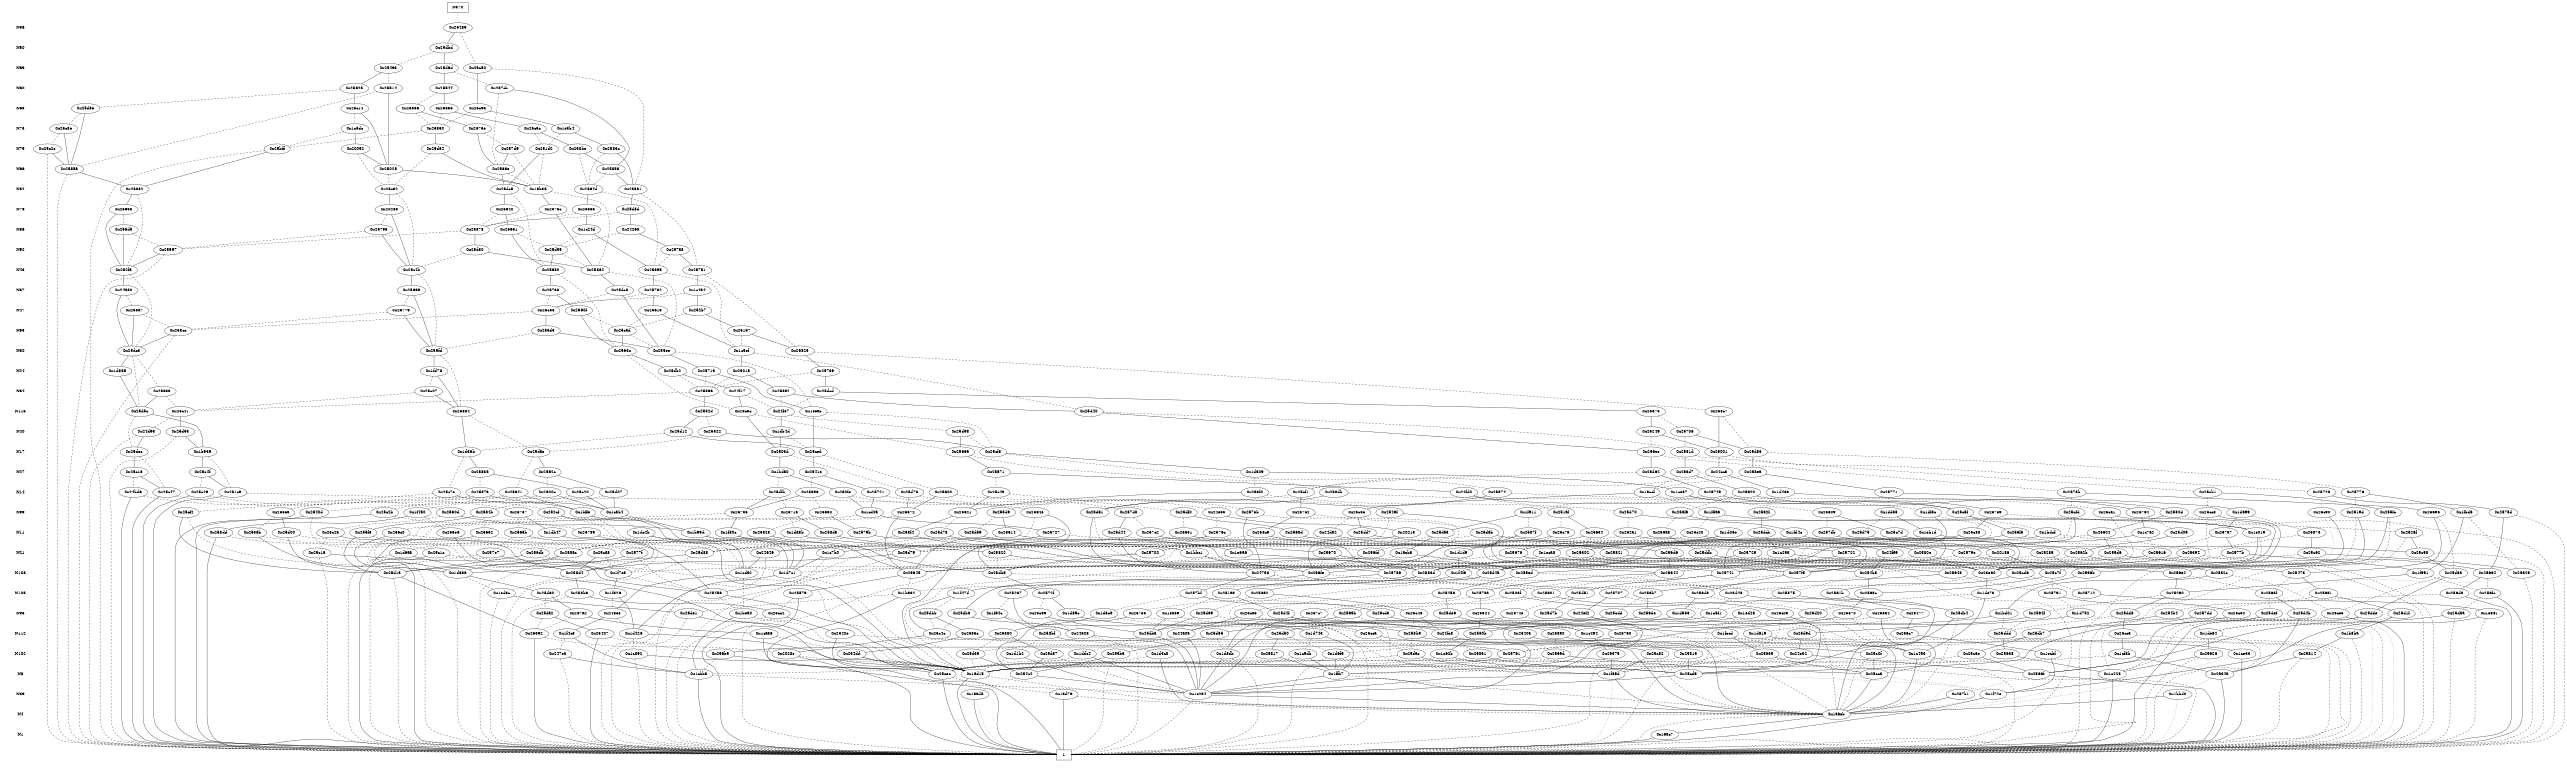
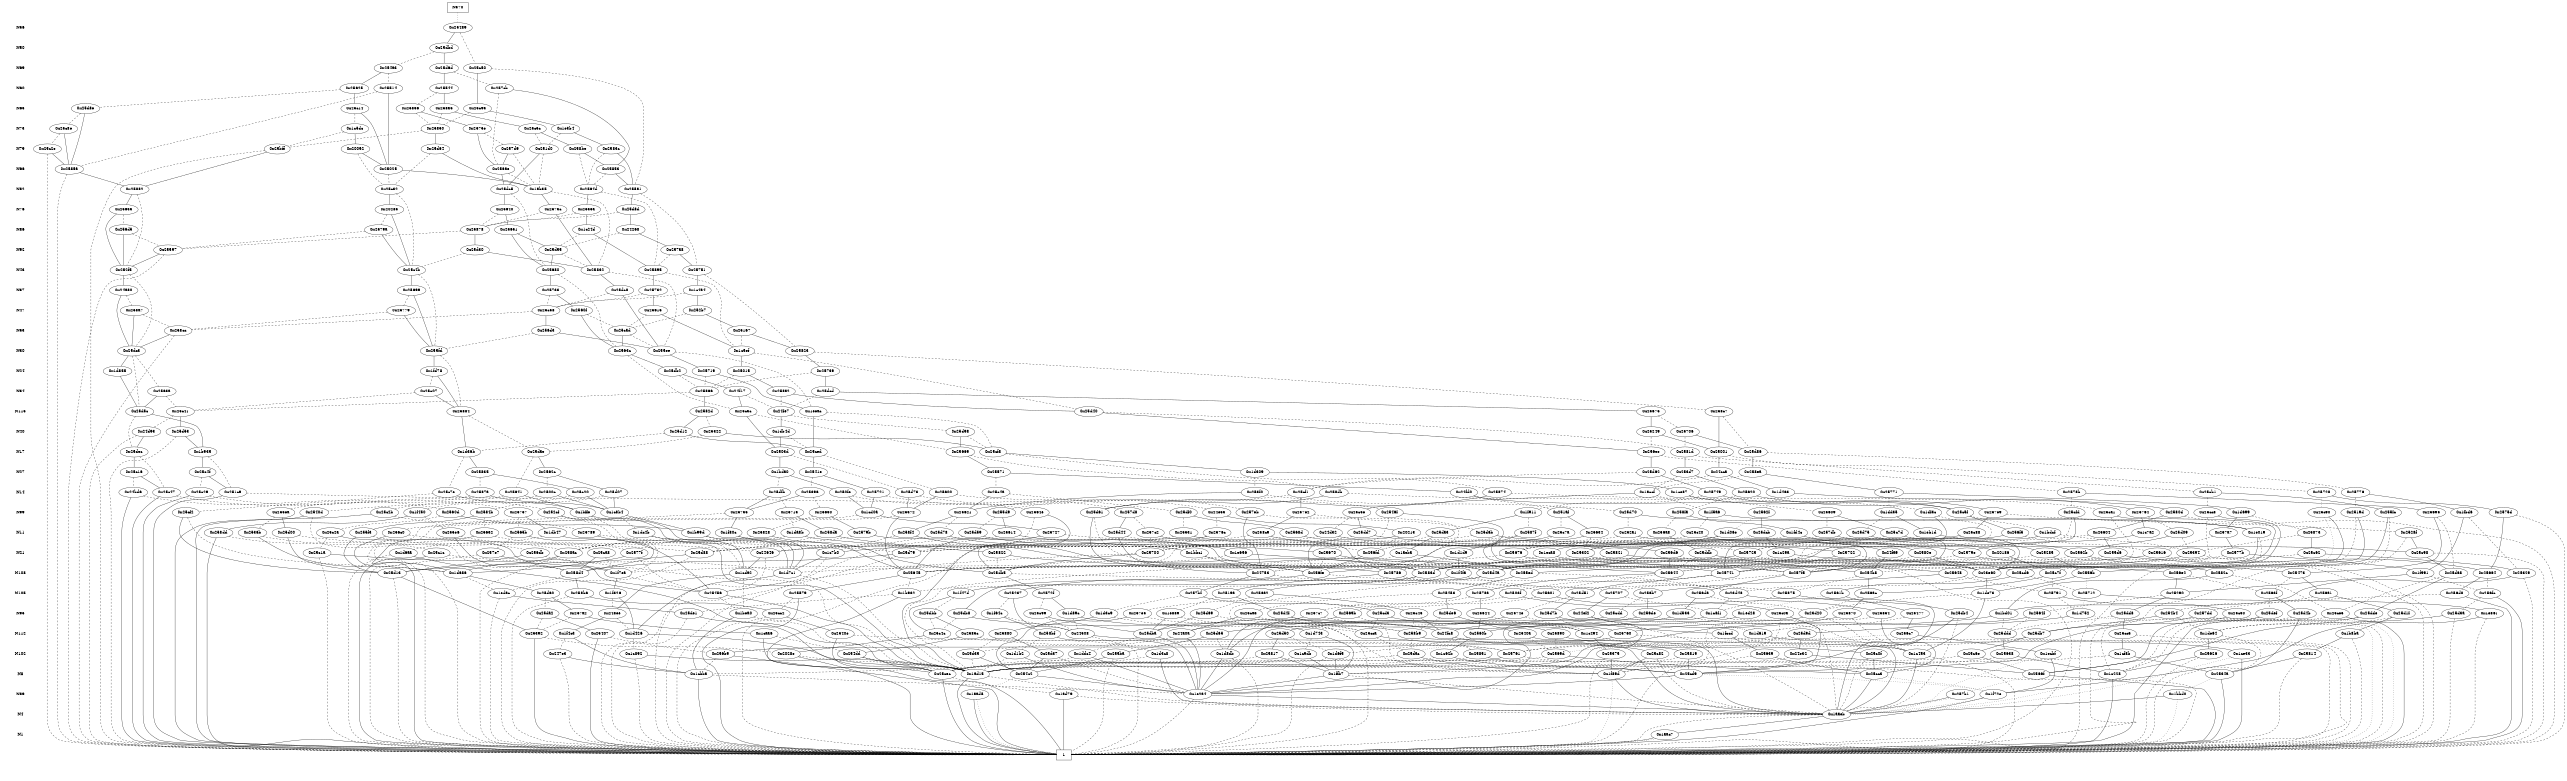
(533, 241) -> (533, 241)
(2151, 542) -> none
(2289, 597) -> (2289, 597)
